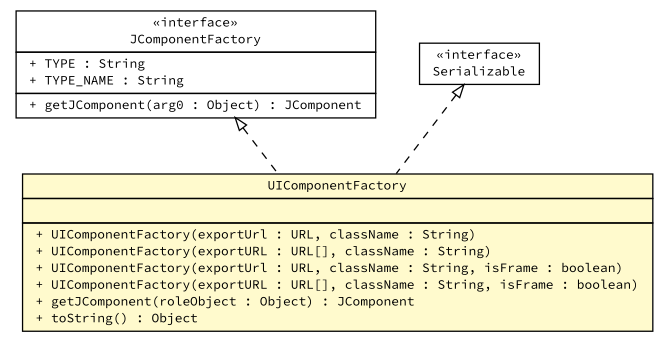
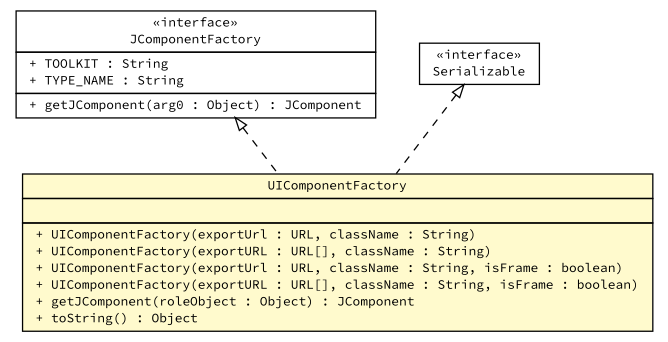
(88, 64) -> (99, 64)
